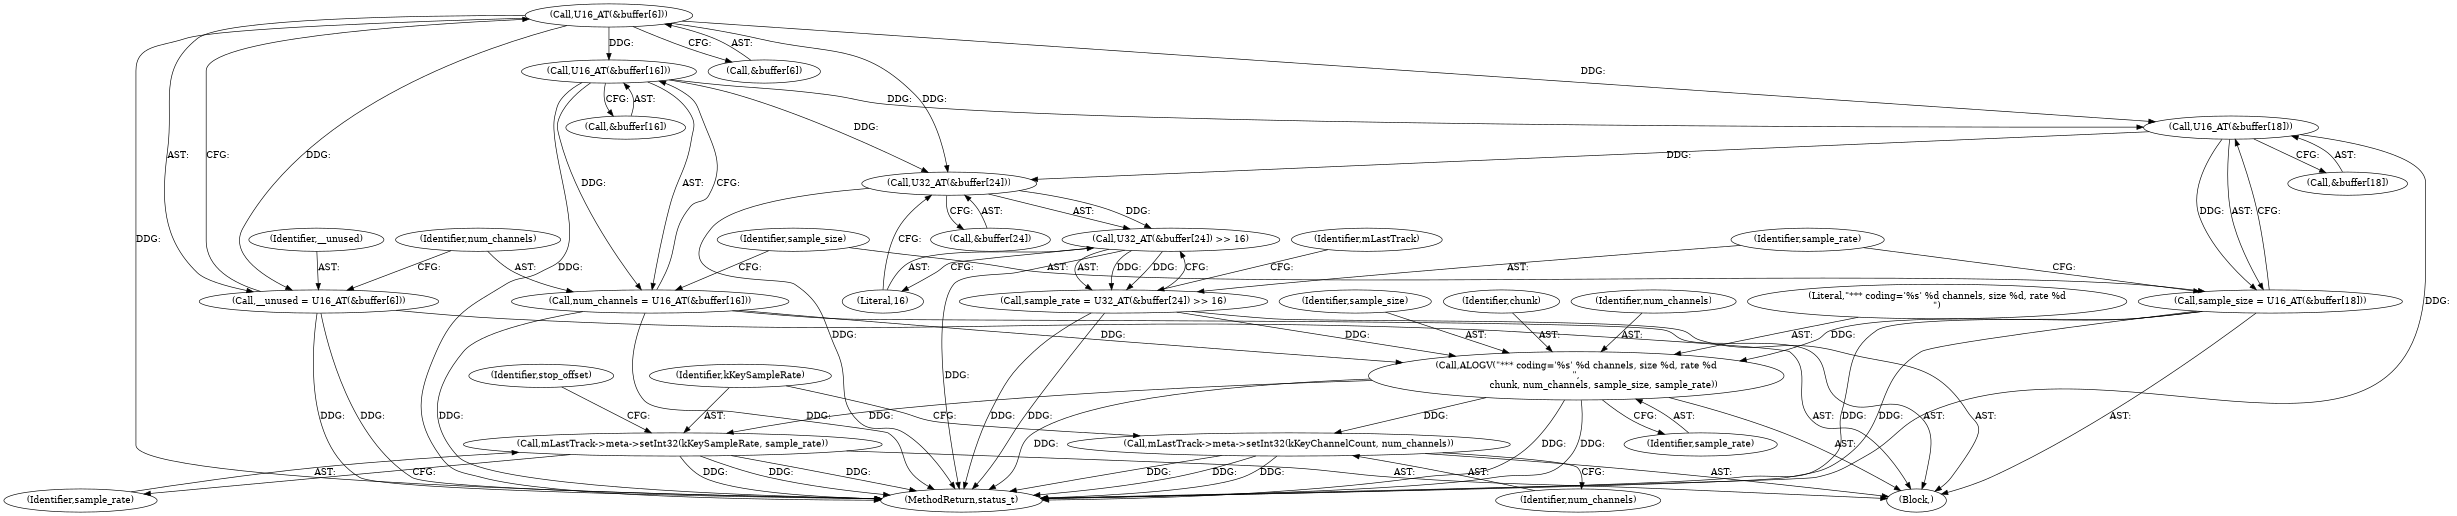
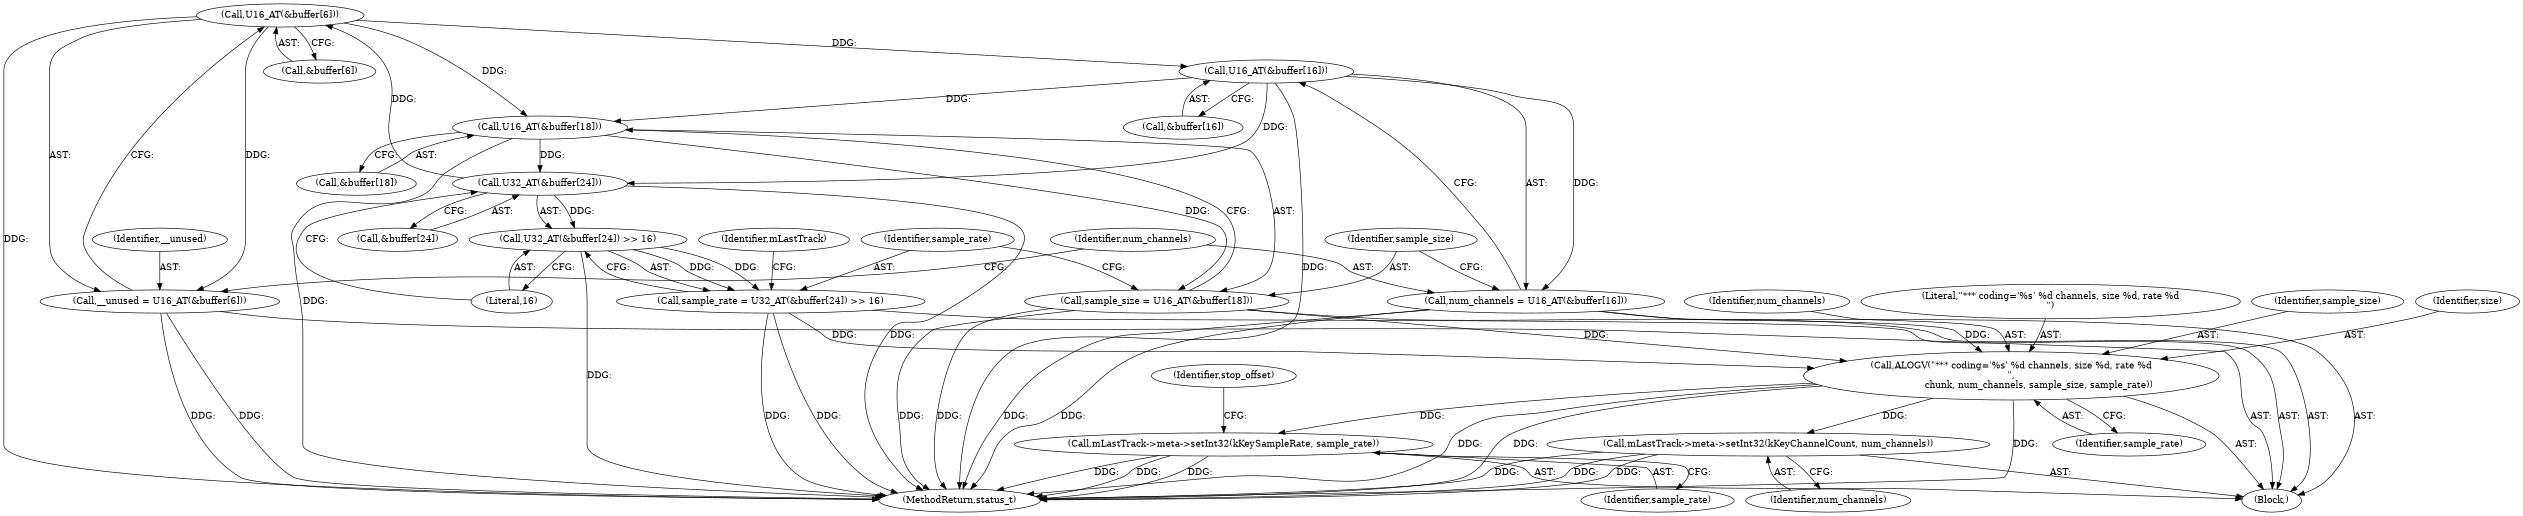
(837, 52) -> (390, 113)
(1501, 302) -> (2468, 302)
(740, 376) -> none
